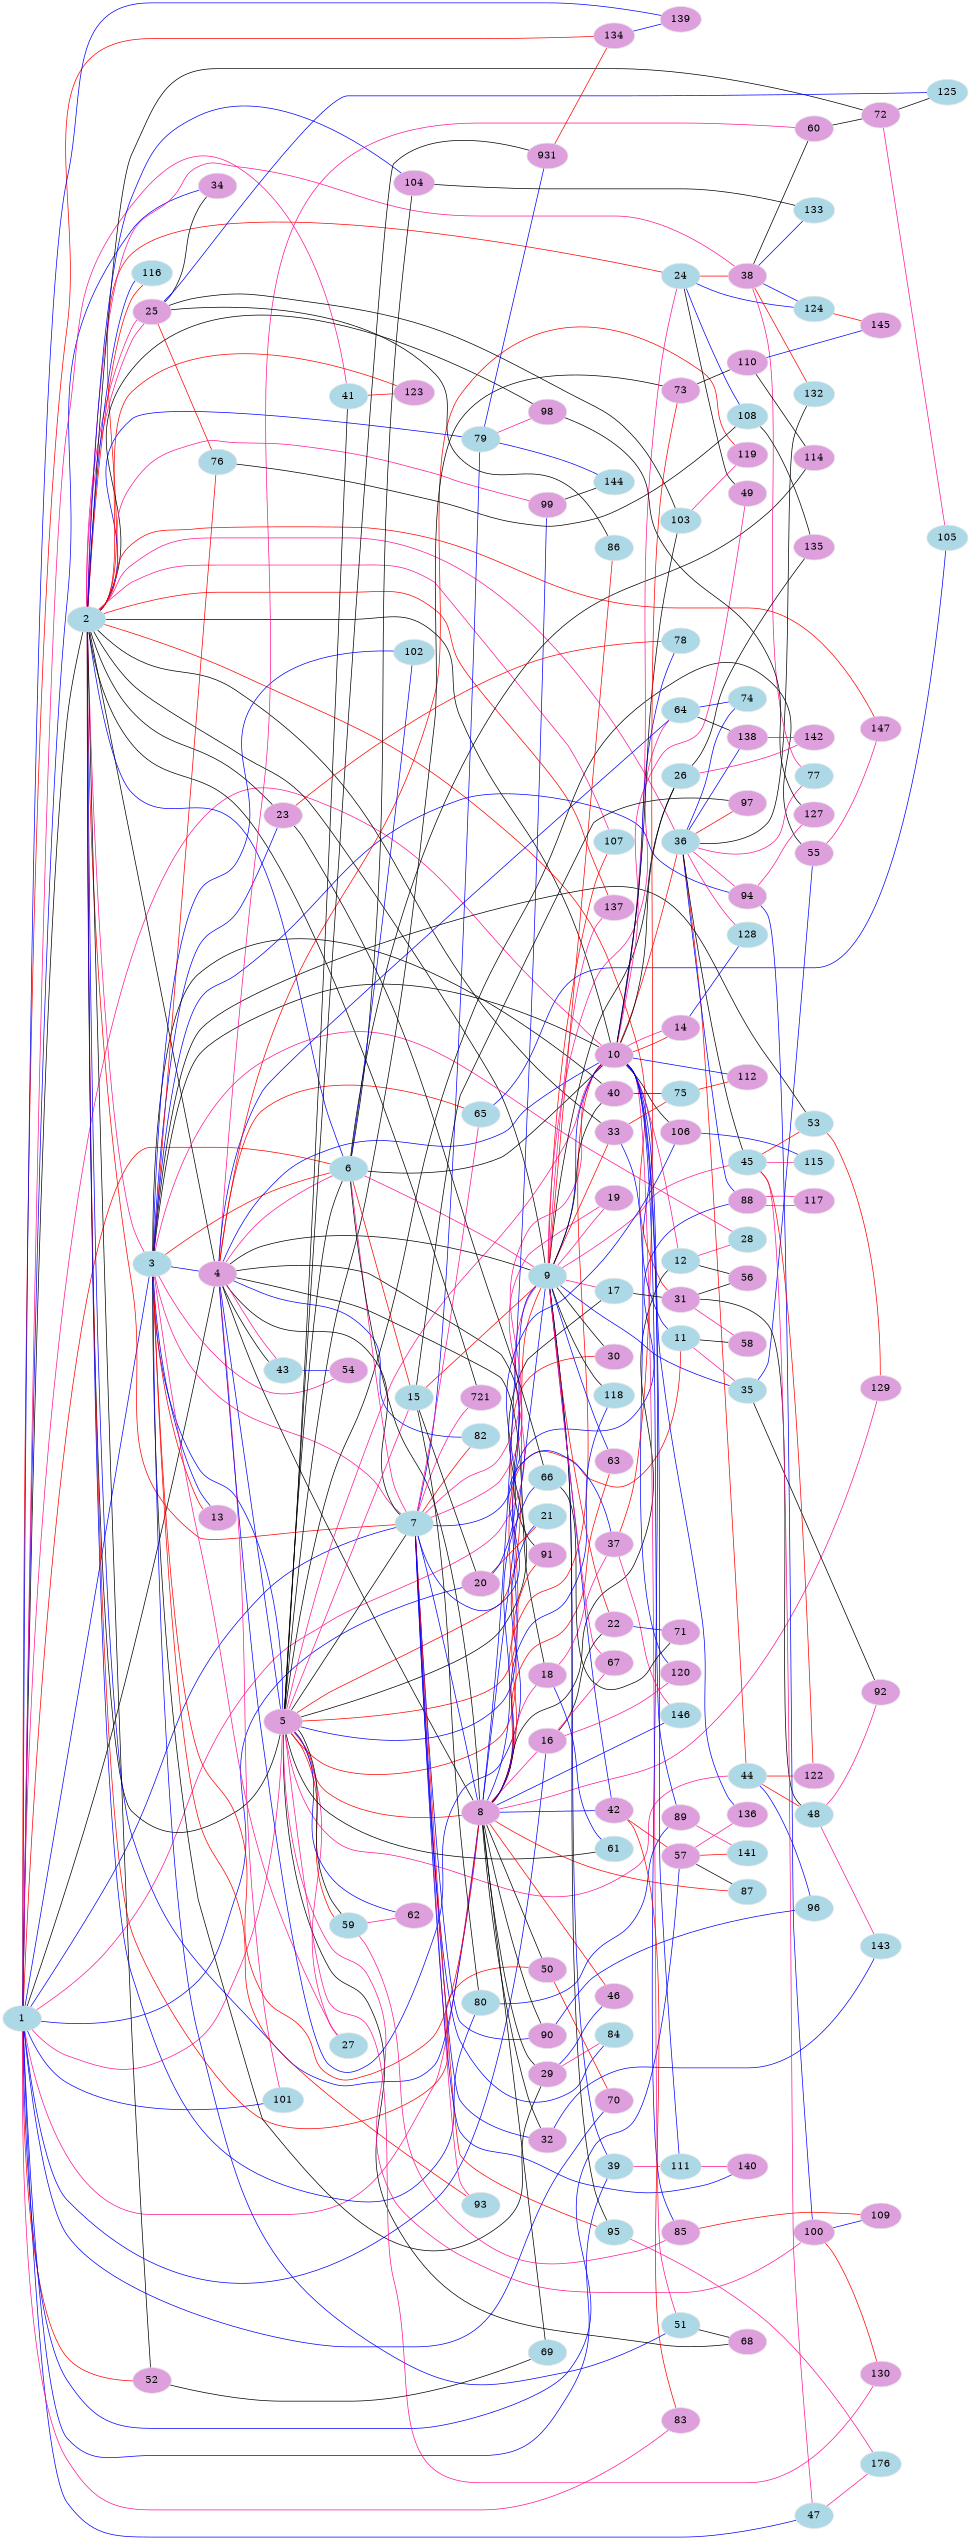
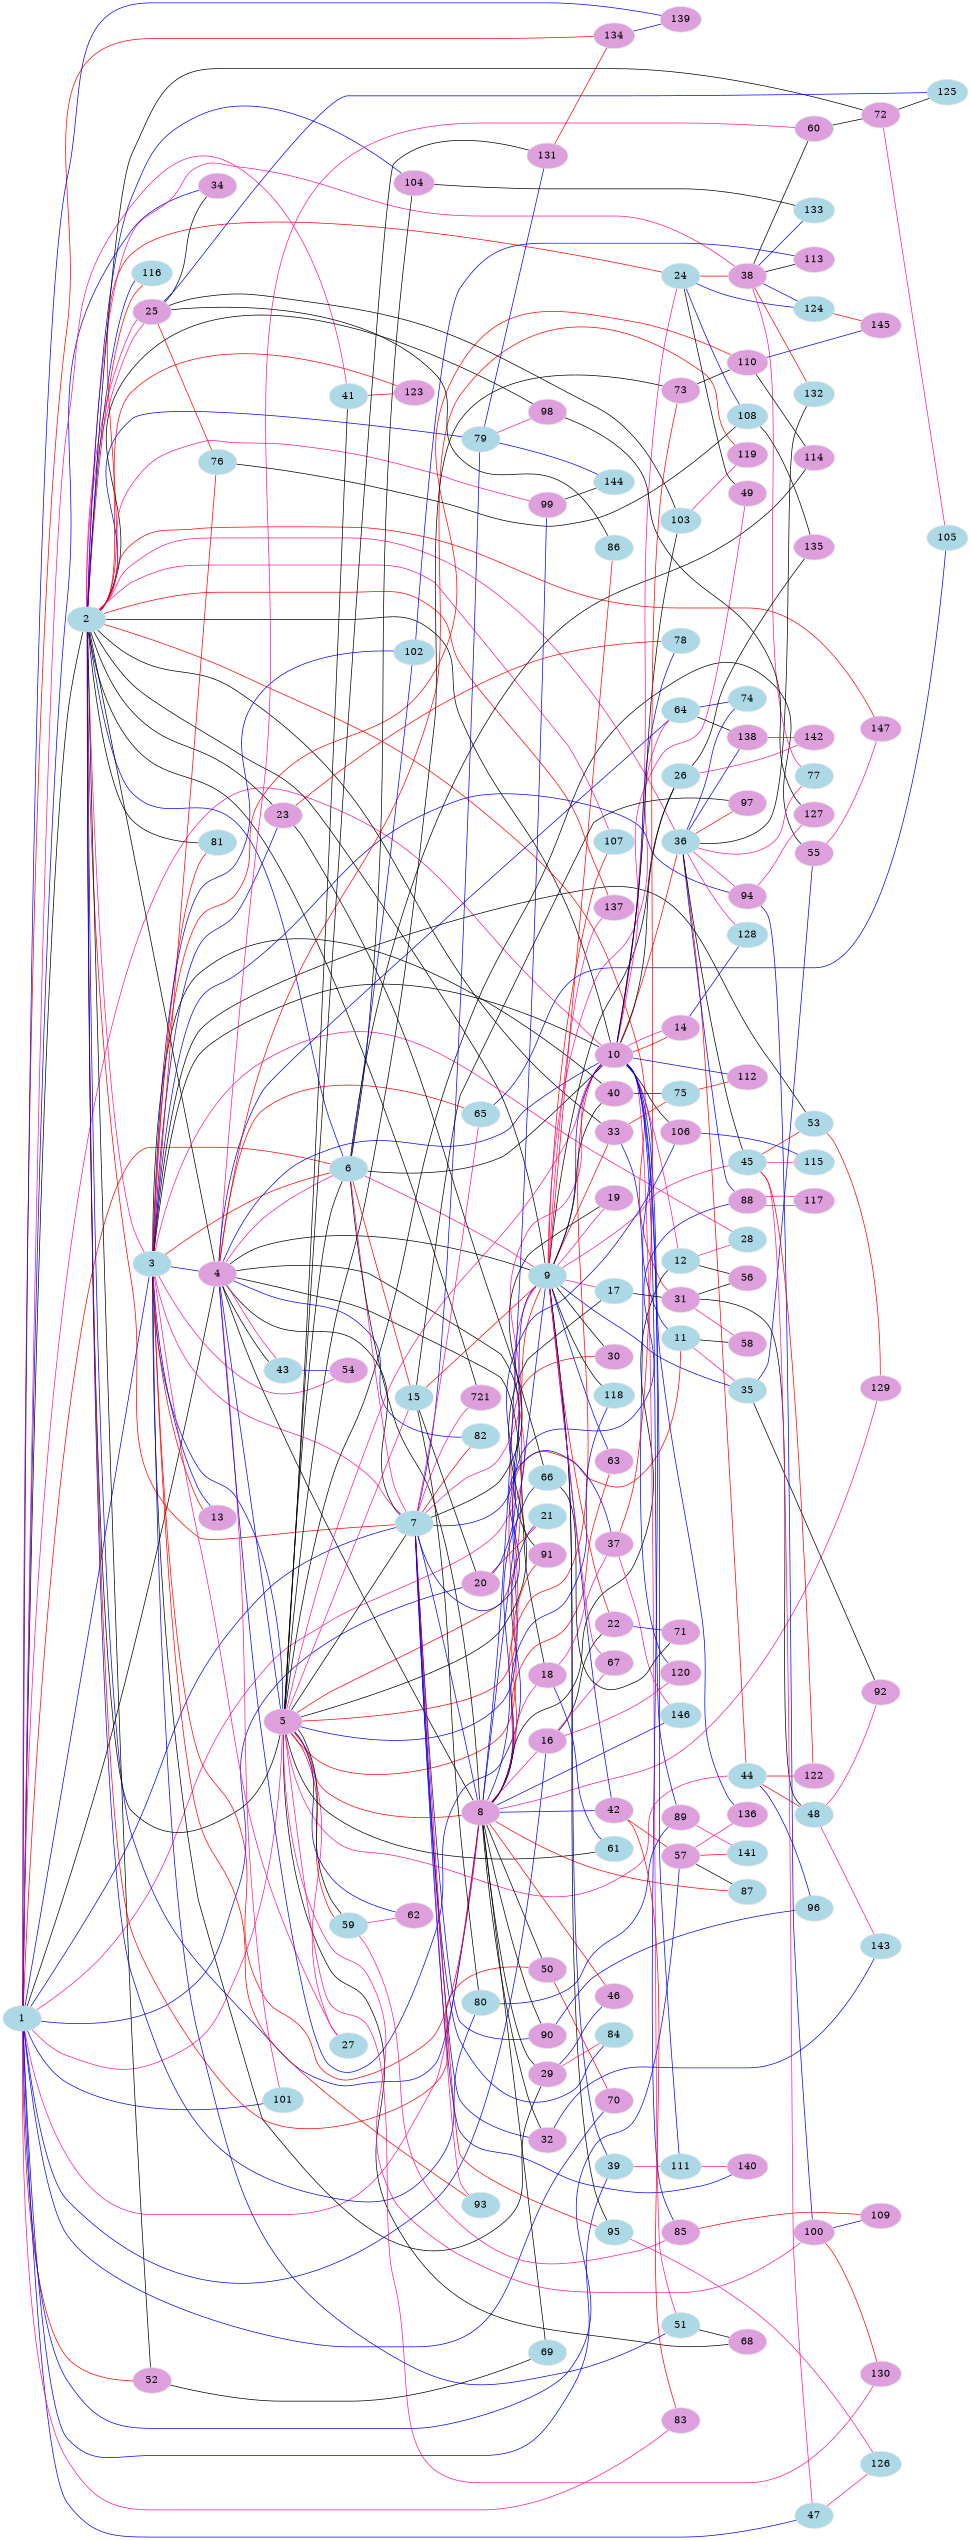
(547, 156) -> (547, 156)
none -> (814, 260)
none -> (428, 681)
none -> (218, 843)
(515, 1365) -> (515, 1365)
(881, 2464) -> (881, 2464)
